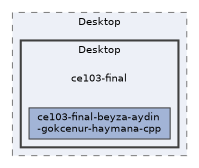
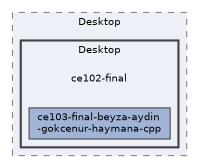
(100, 79) -> (100, 79)
